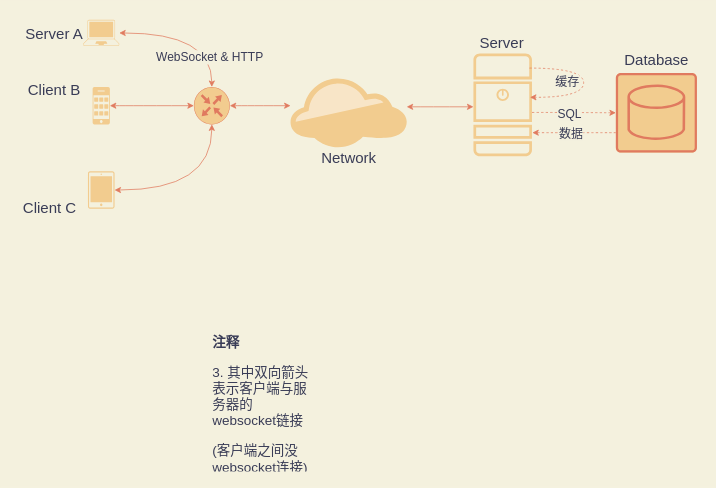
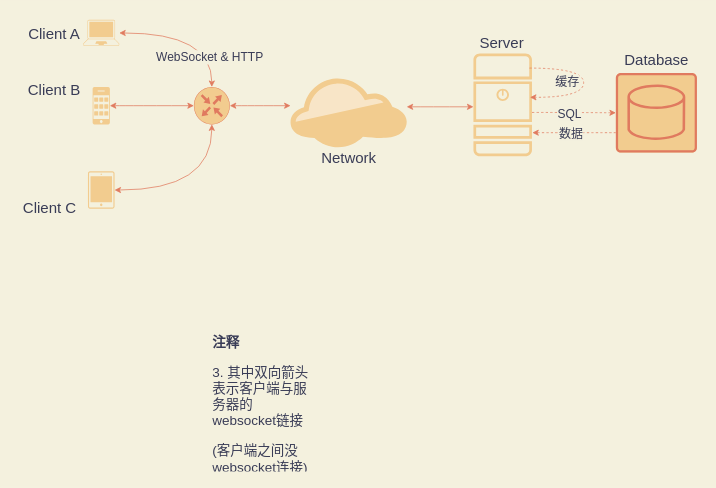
(54, 33) -> (54, 33)
